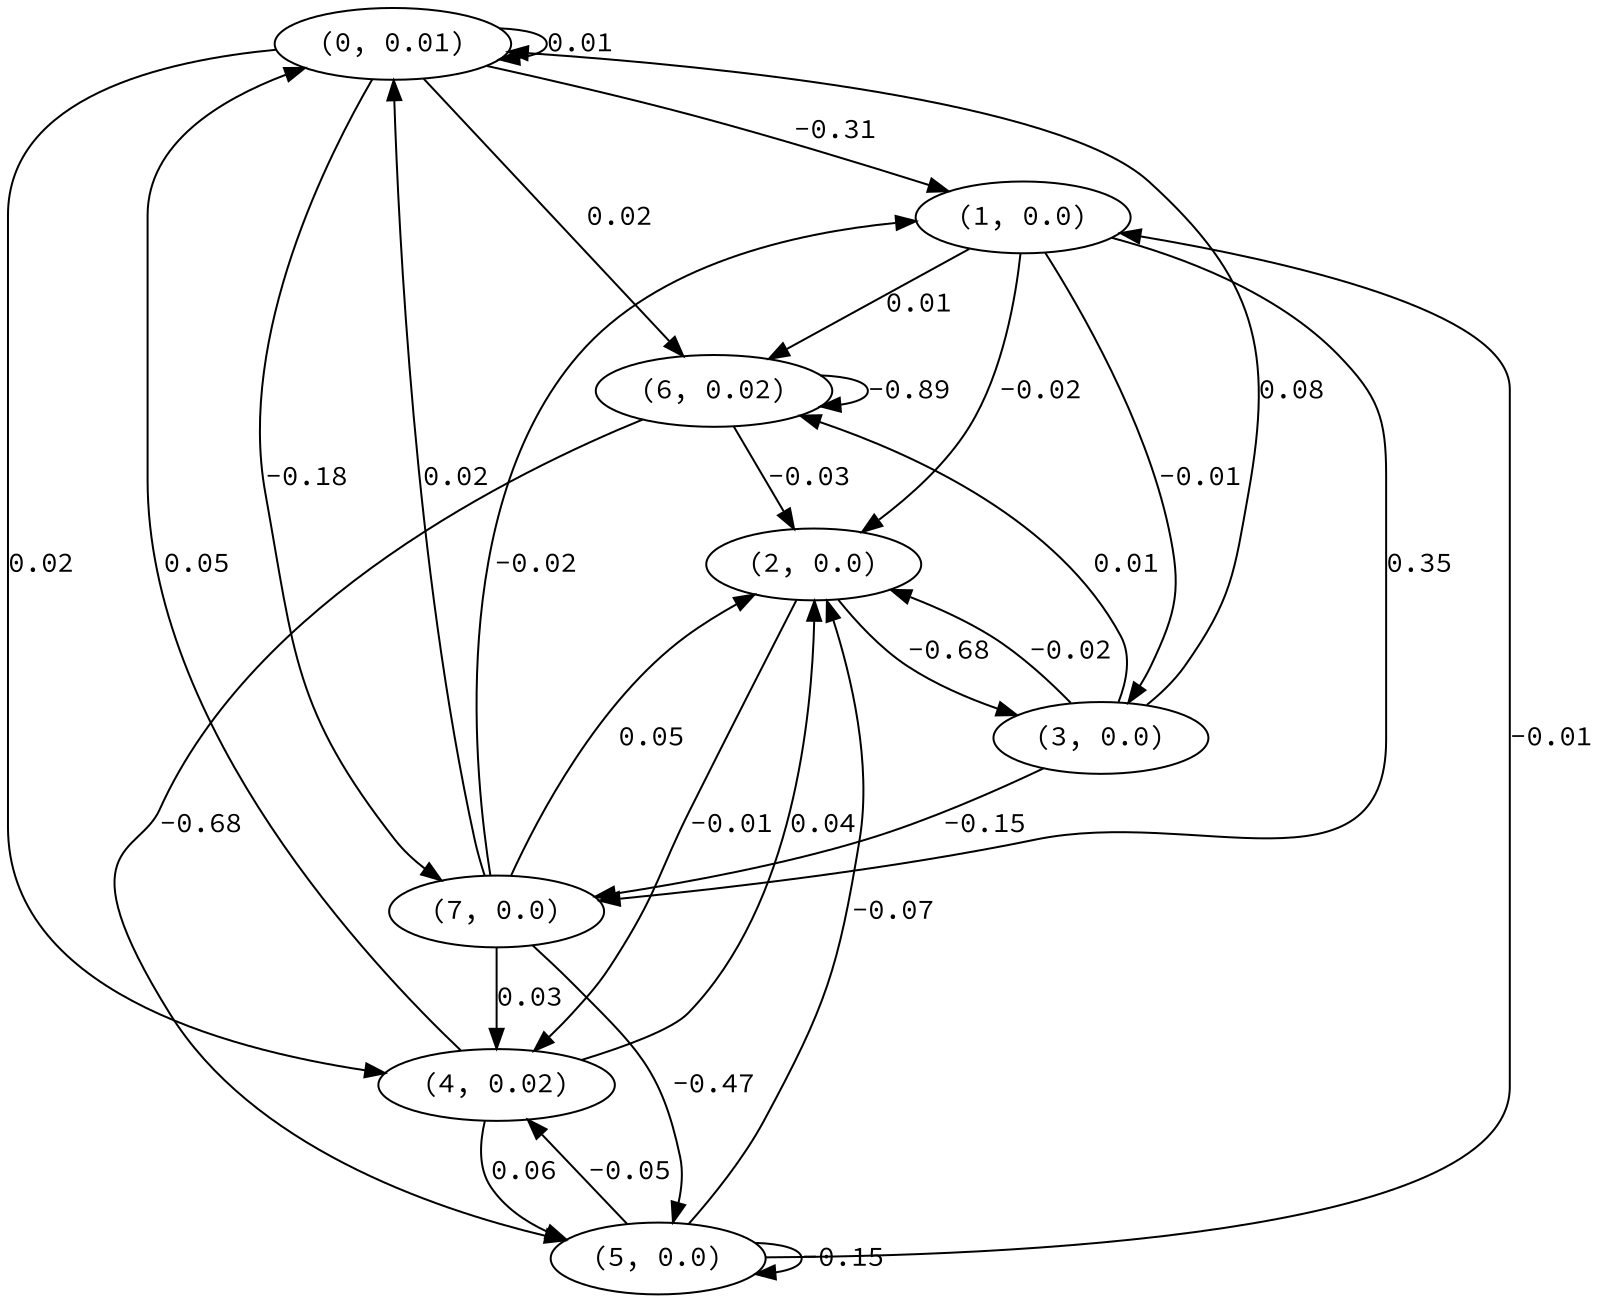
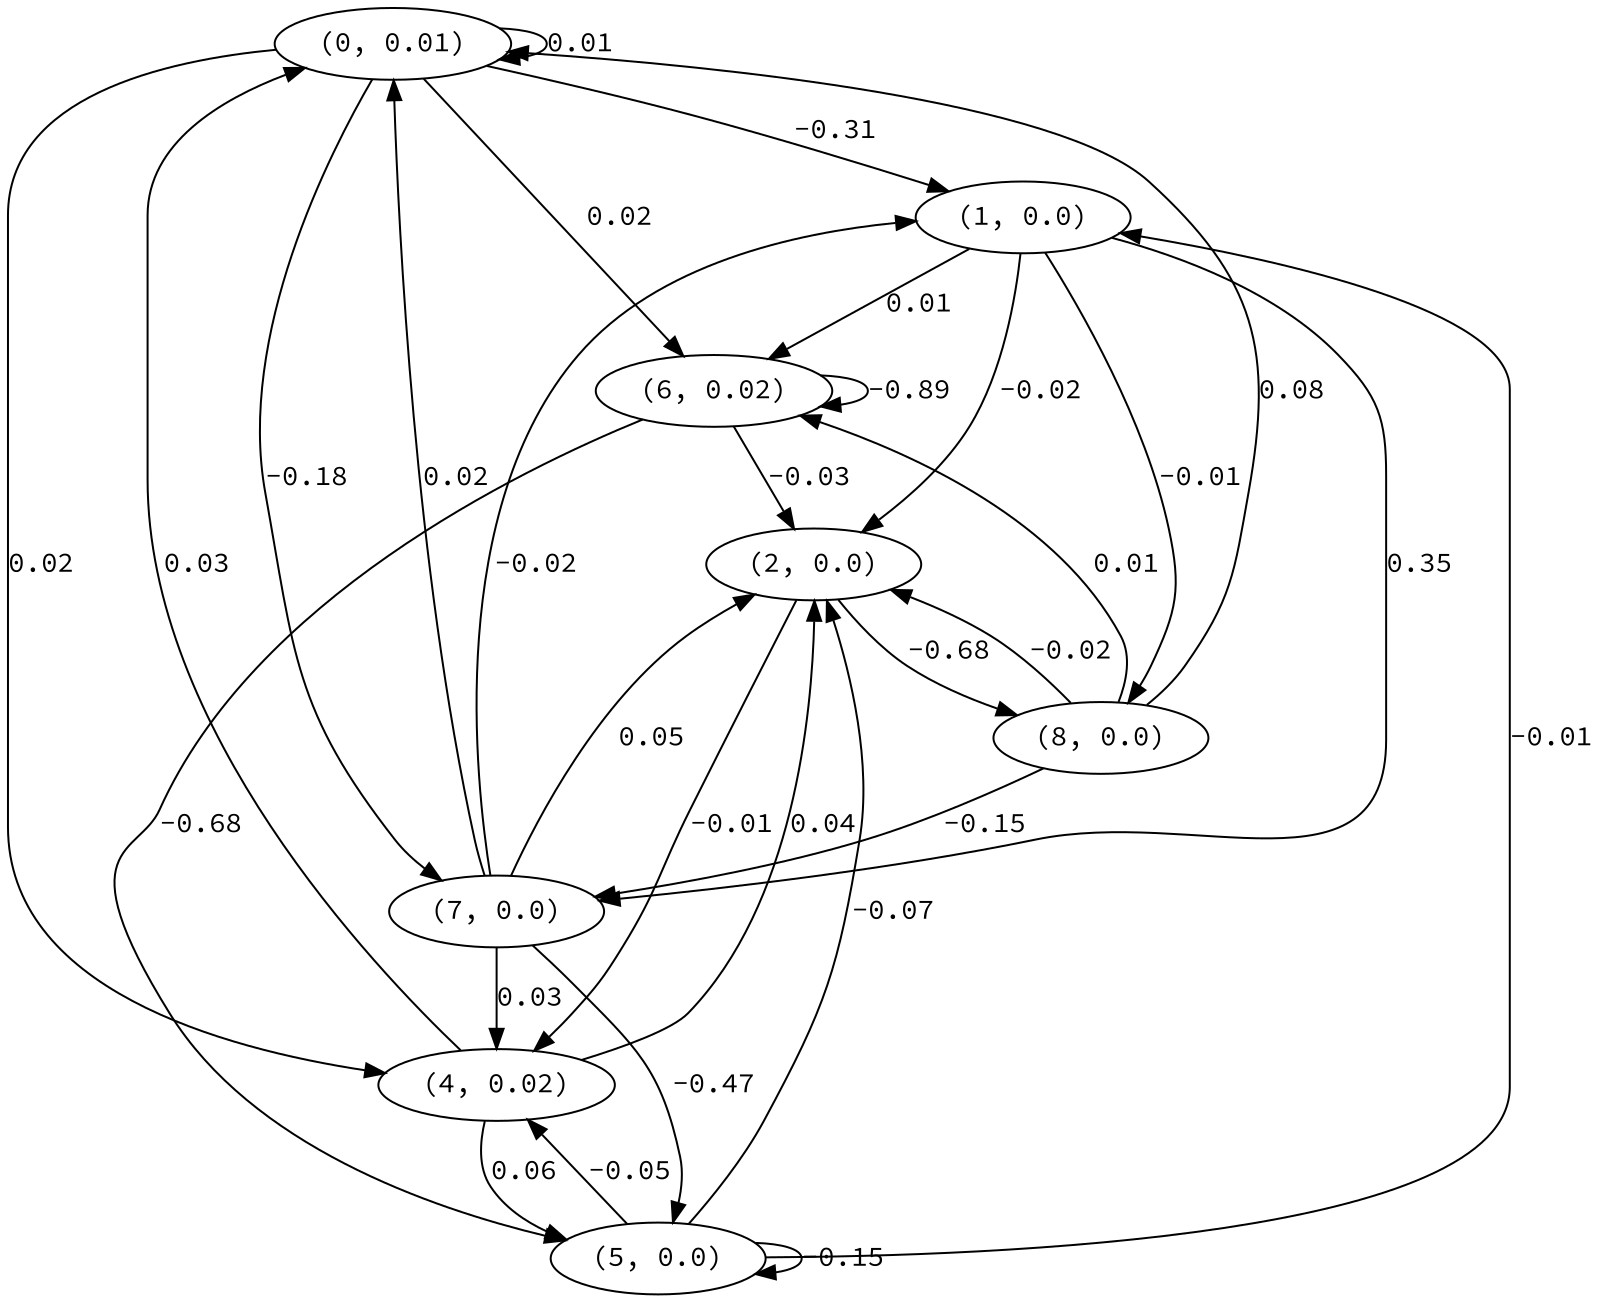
(197, 564) -> (197, 564)
(1101, 738) -> (1101, 738)
